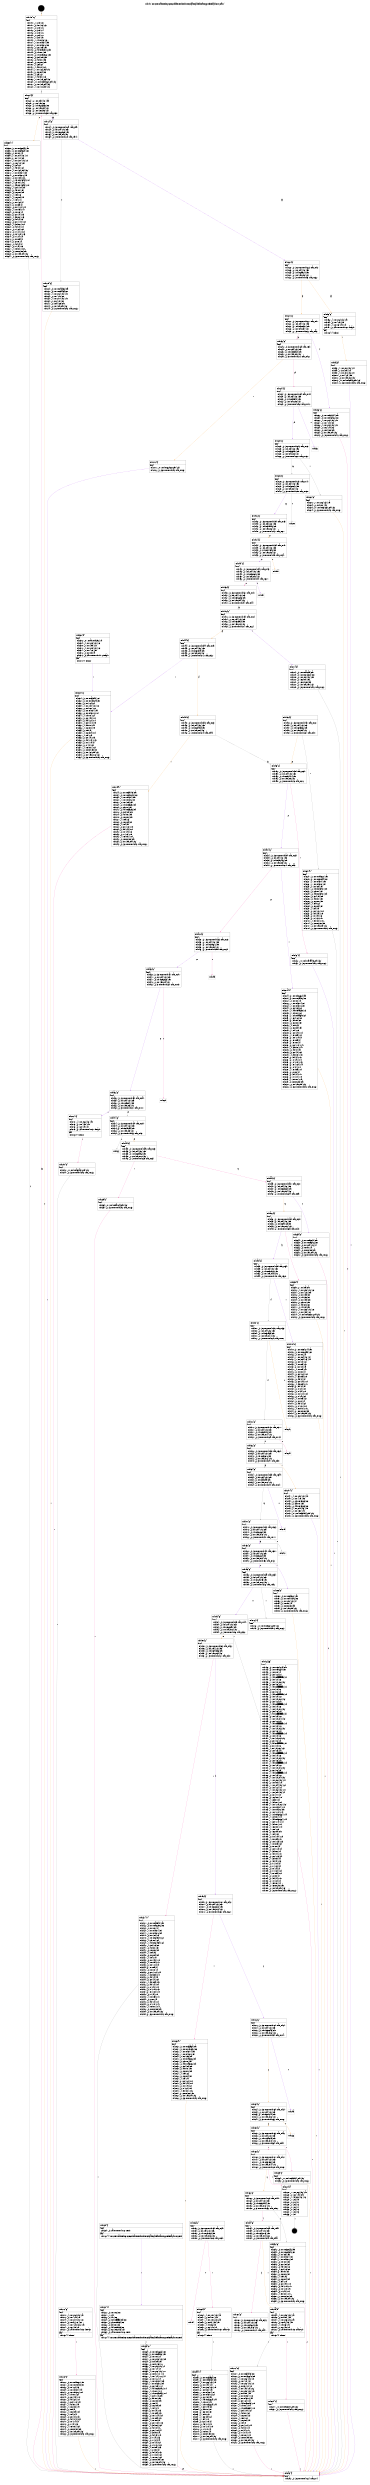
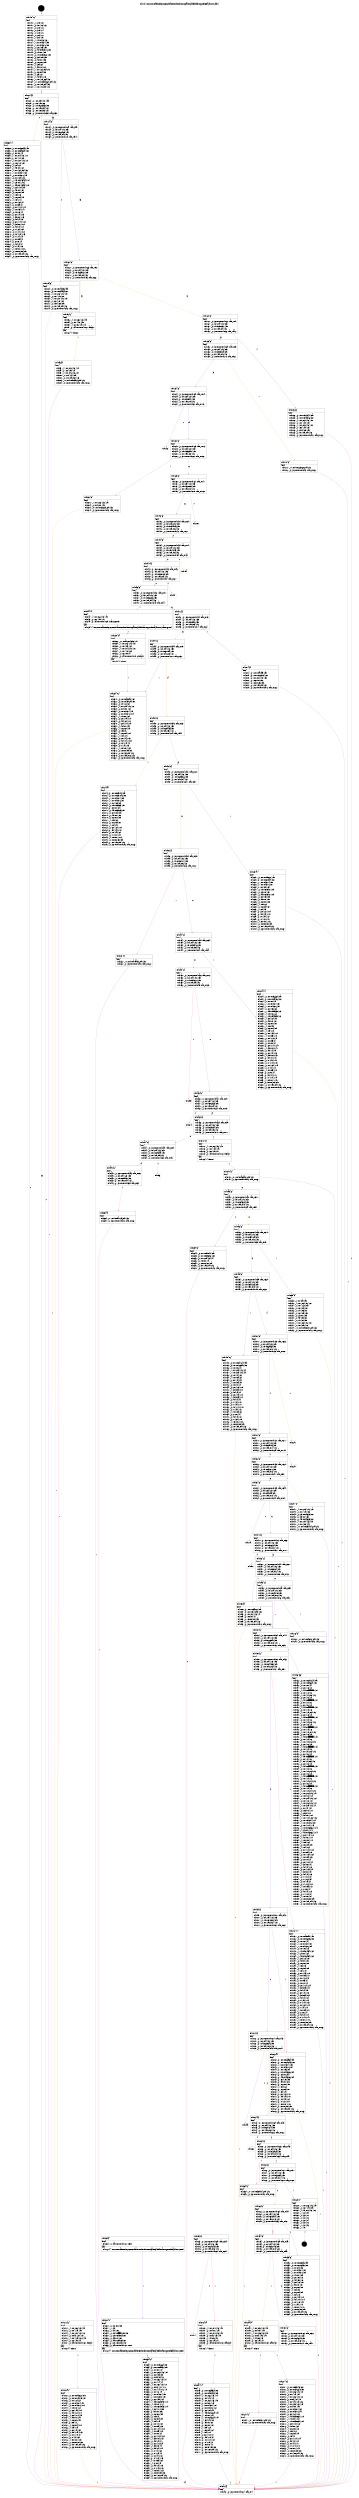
none -> (128, 620)
(243, 749) -> (174, 750)
(211, 1169) -> (241, 1186)
